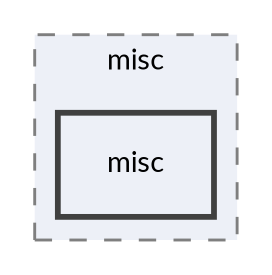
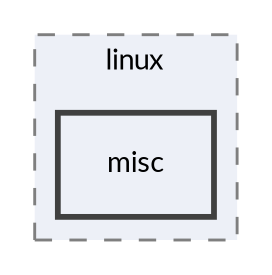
(136, 62) -> (136, 62)
